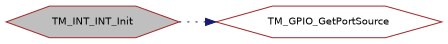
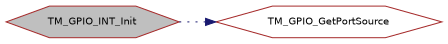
(93, 22) -> (93, 22)
